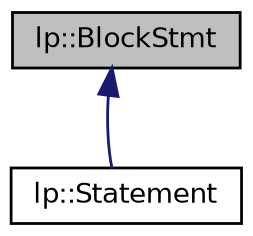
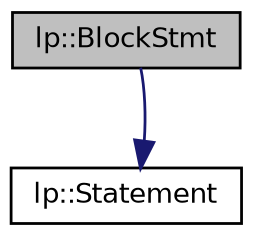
(108, 132) -> (145, 104)
